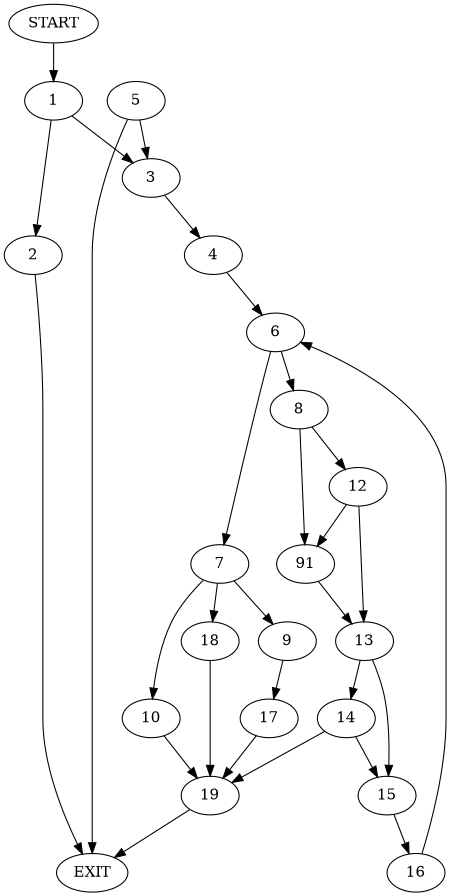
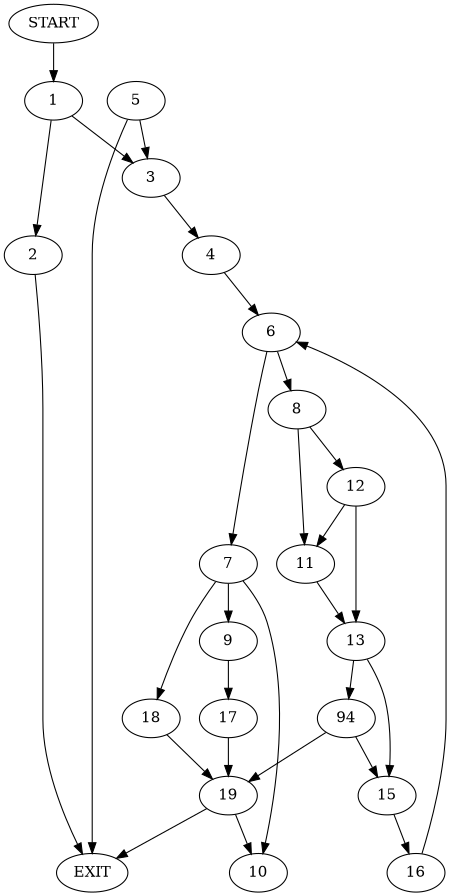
(306, 564) -> (306, 564)
(346, 718) -> (346, 718)
(177, 753) -> (241, 829)
